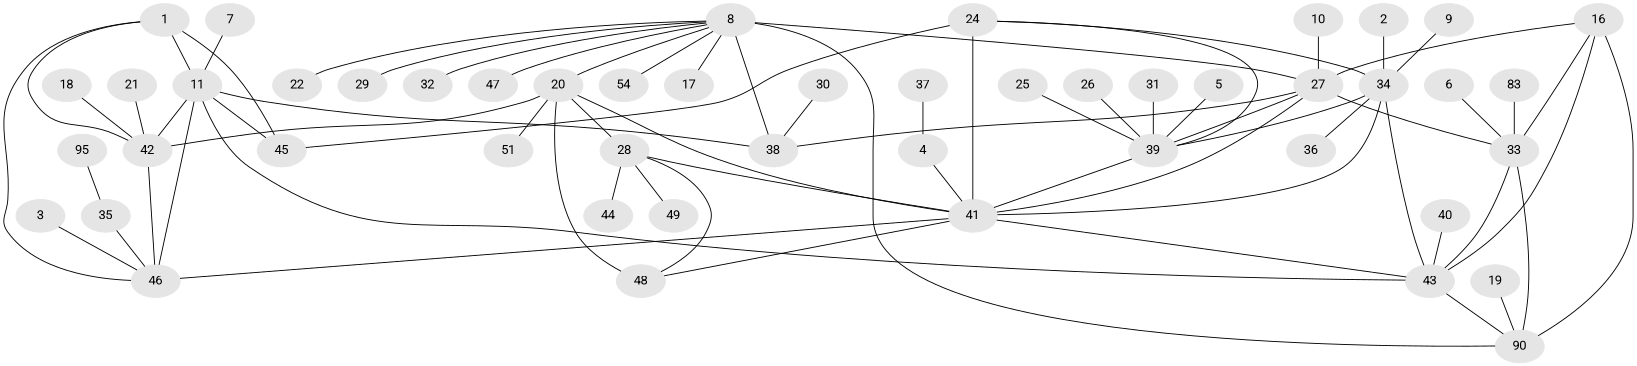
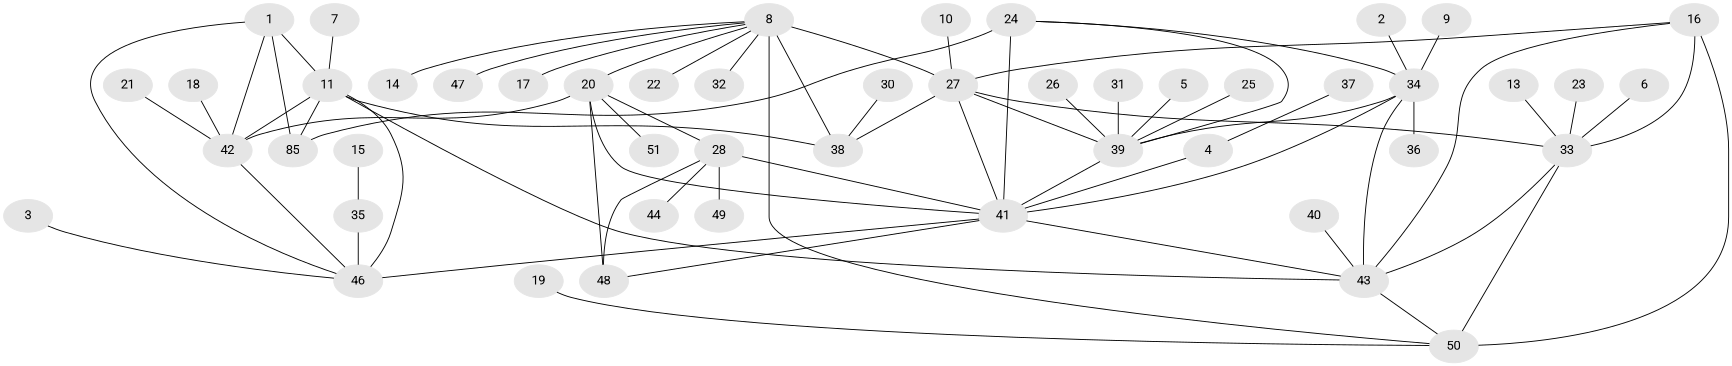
(362, 85) -> none
(624, 85) -> (393, 85)
(1514, 85) -> (1514, 85)
none -> (1579, 85)
(82, 151) -> (358, 151)
(282, 151) -> (293, 151)
(1520, 346) -> (1454, 346)
